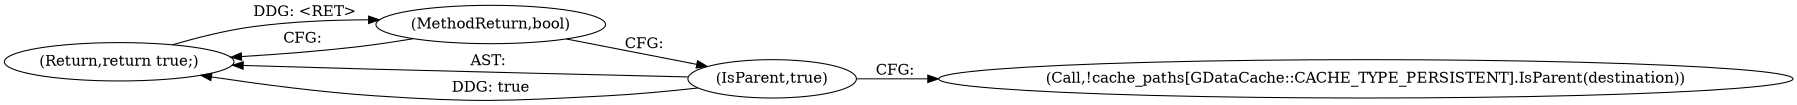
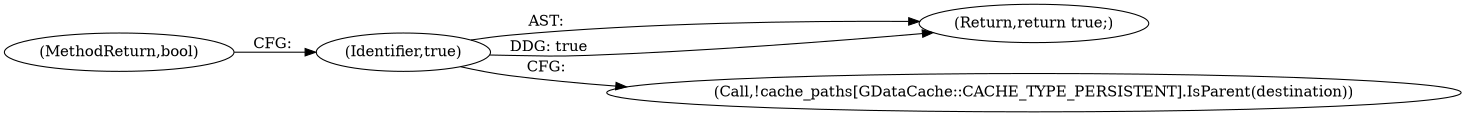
(269, 25) -> none
(328, 50) -> none
(772, 79) -> (403, 52)
